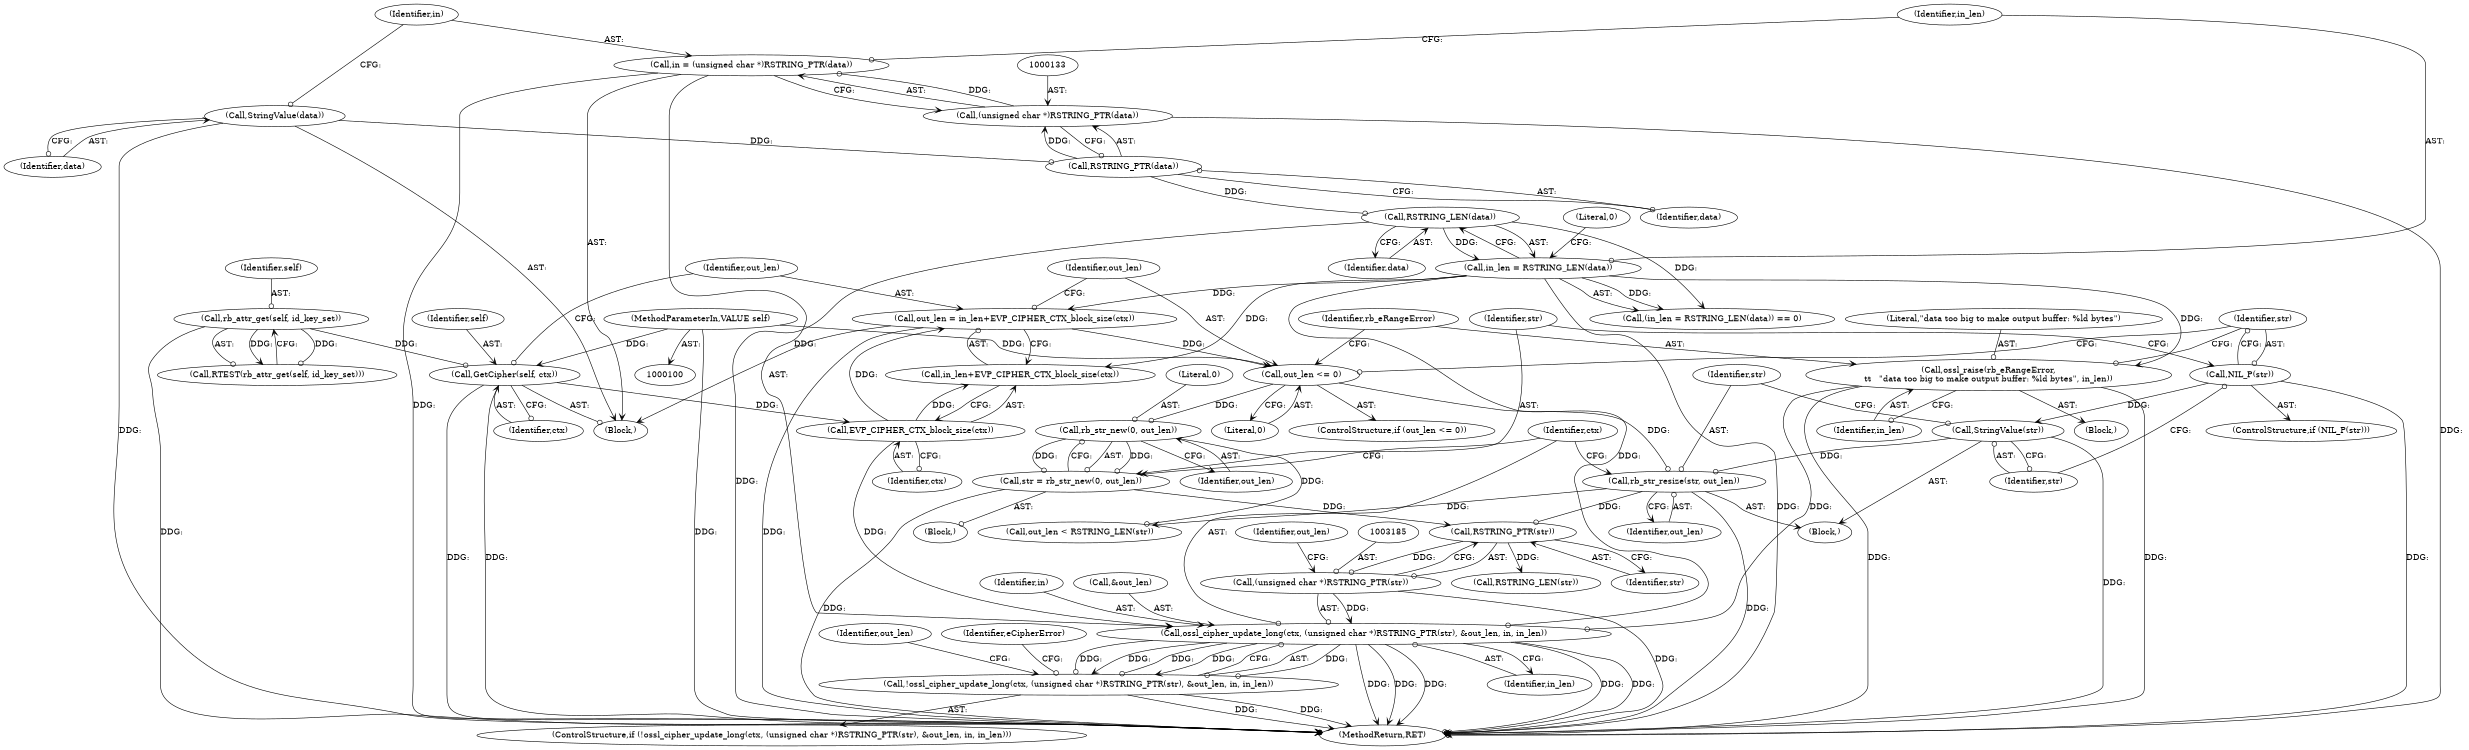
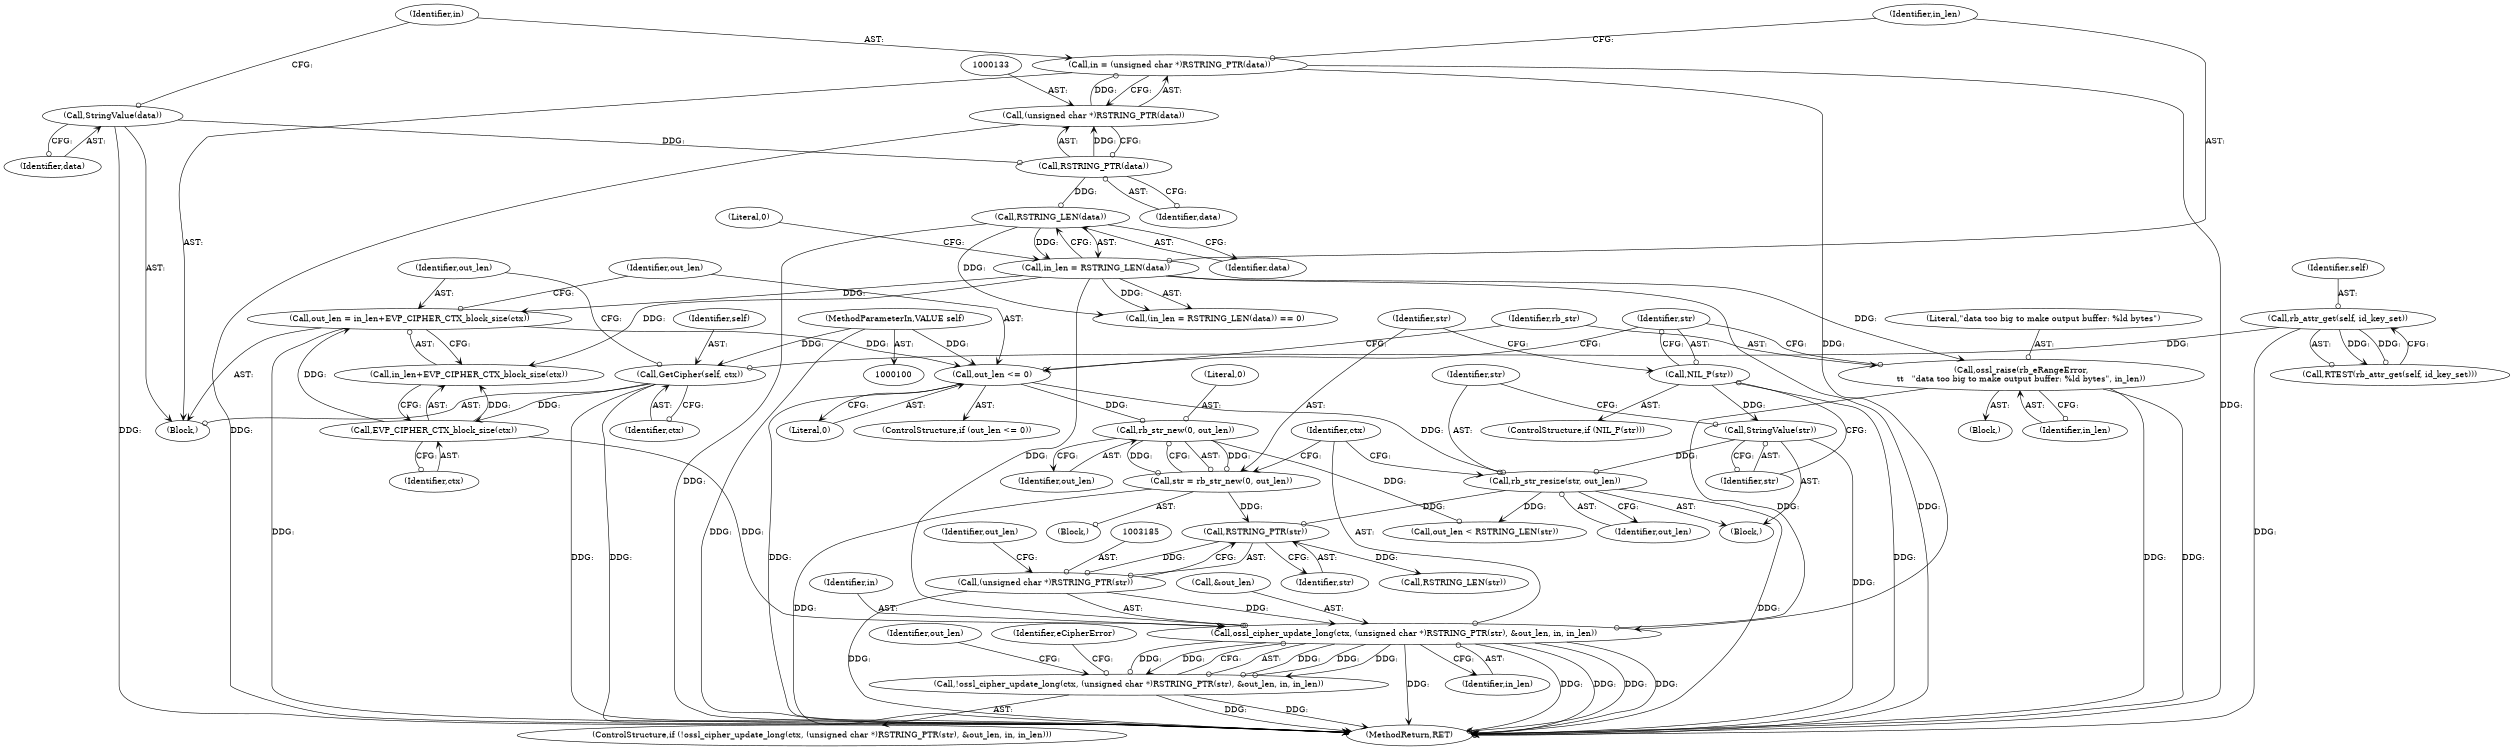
(1379, 319) -> (1544, 319)
none -> (785, 692)
